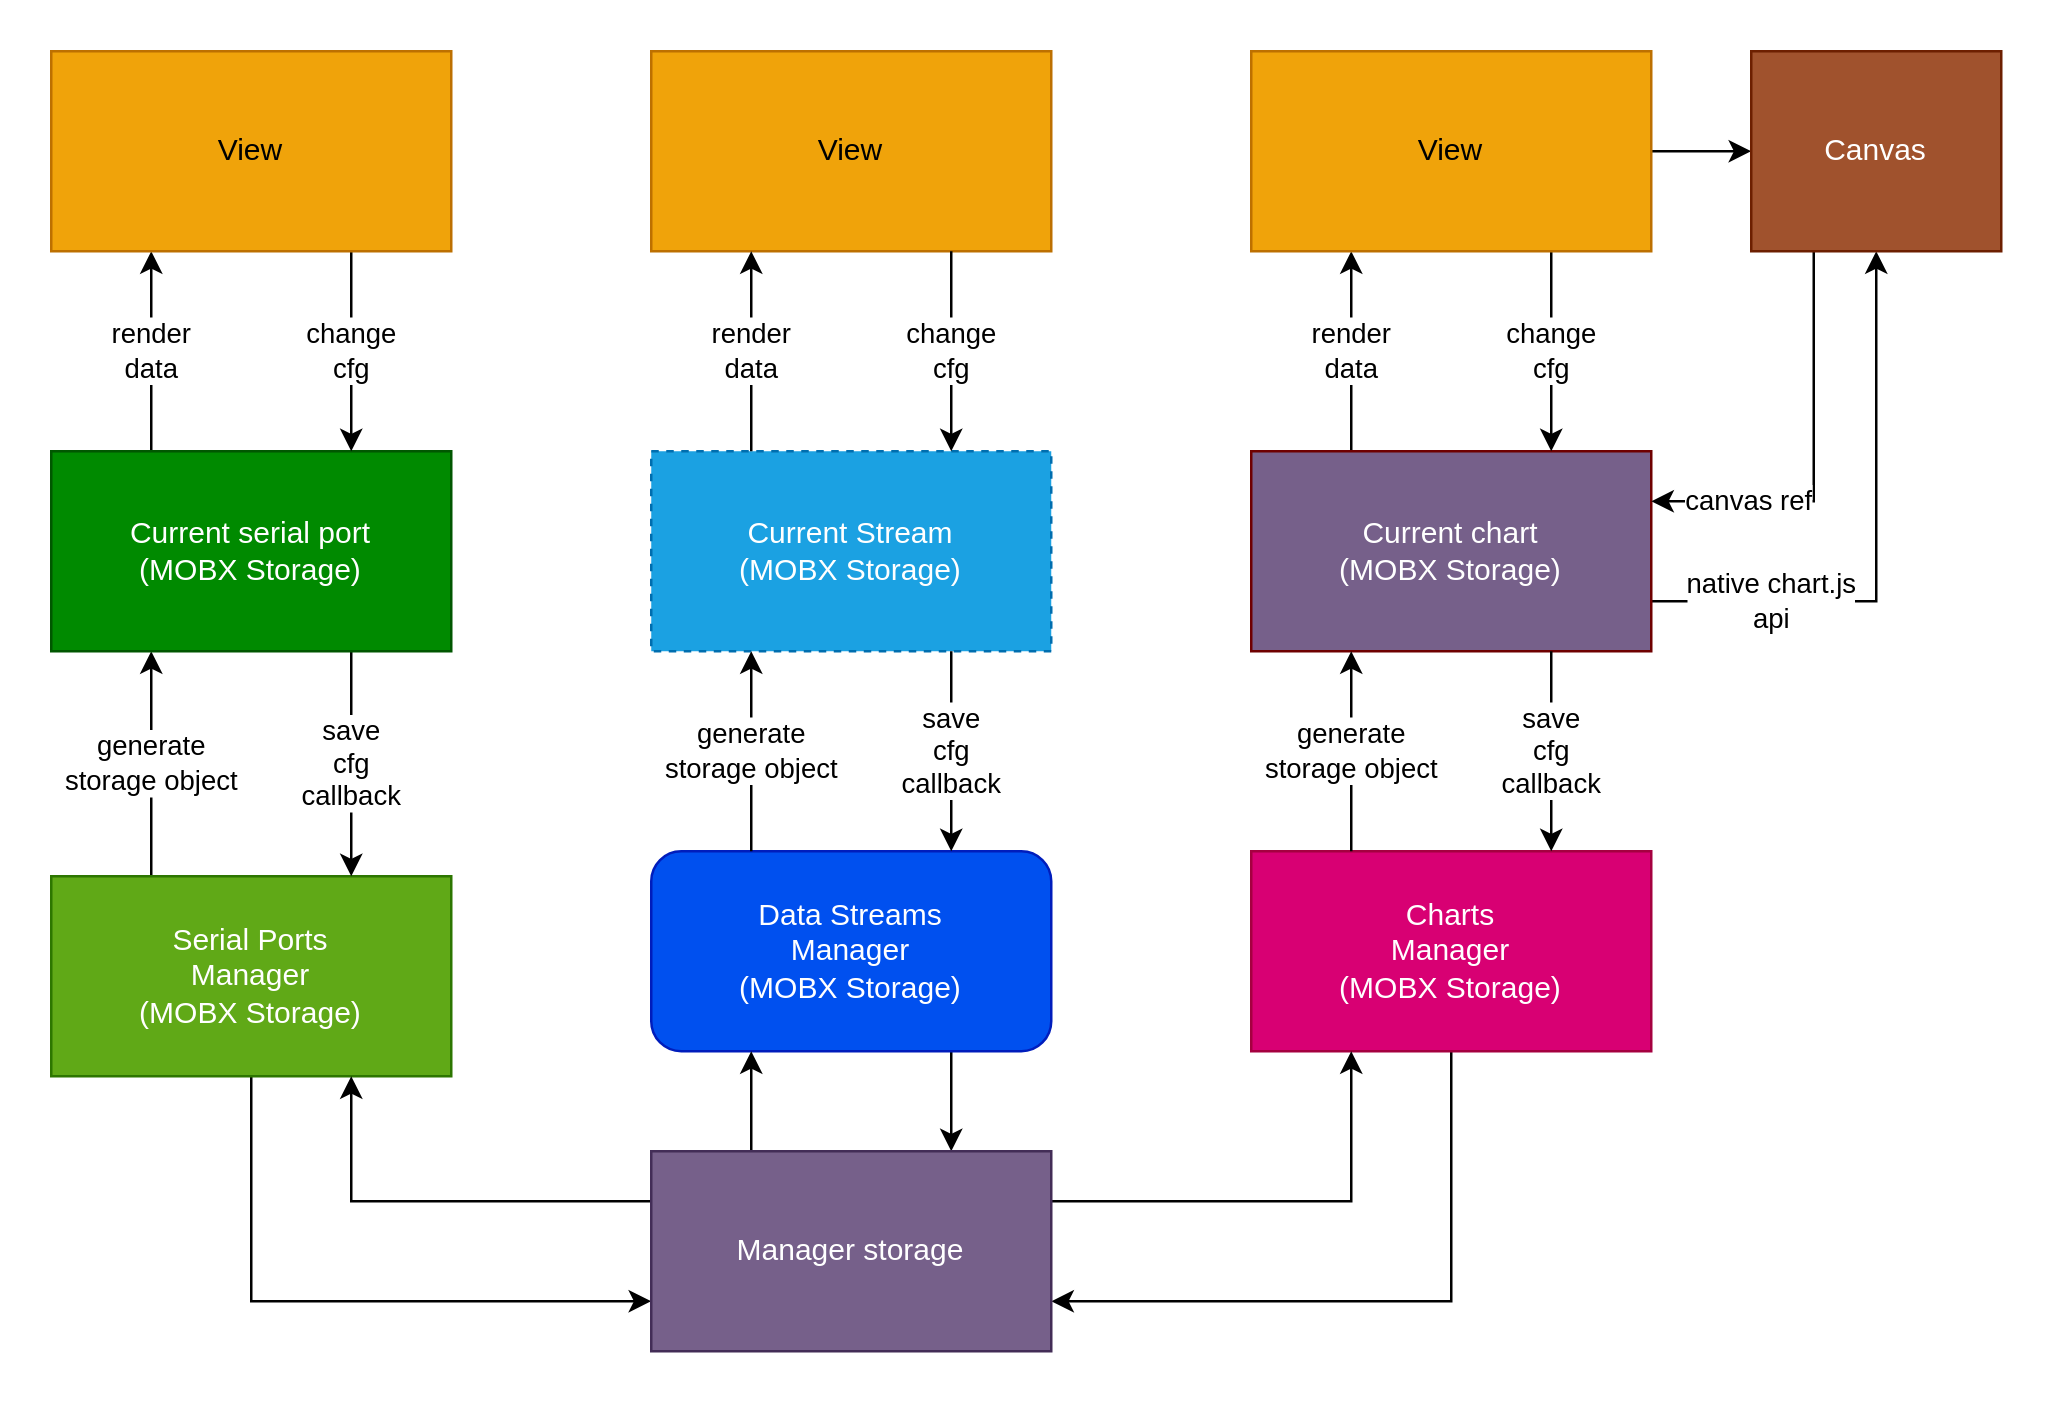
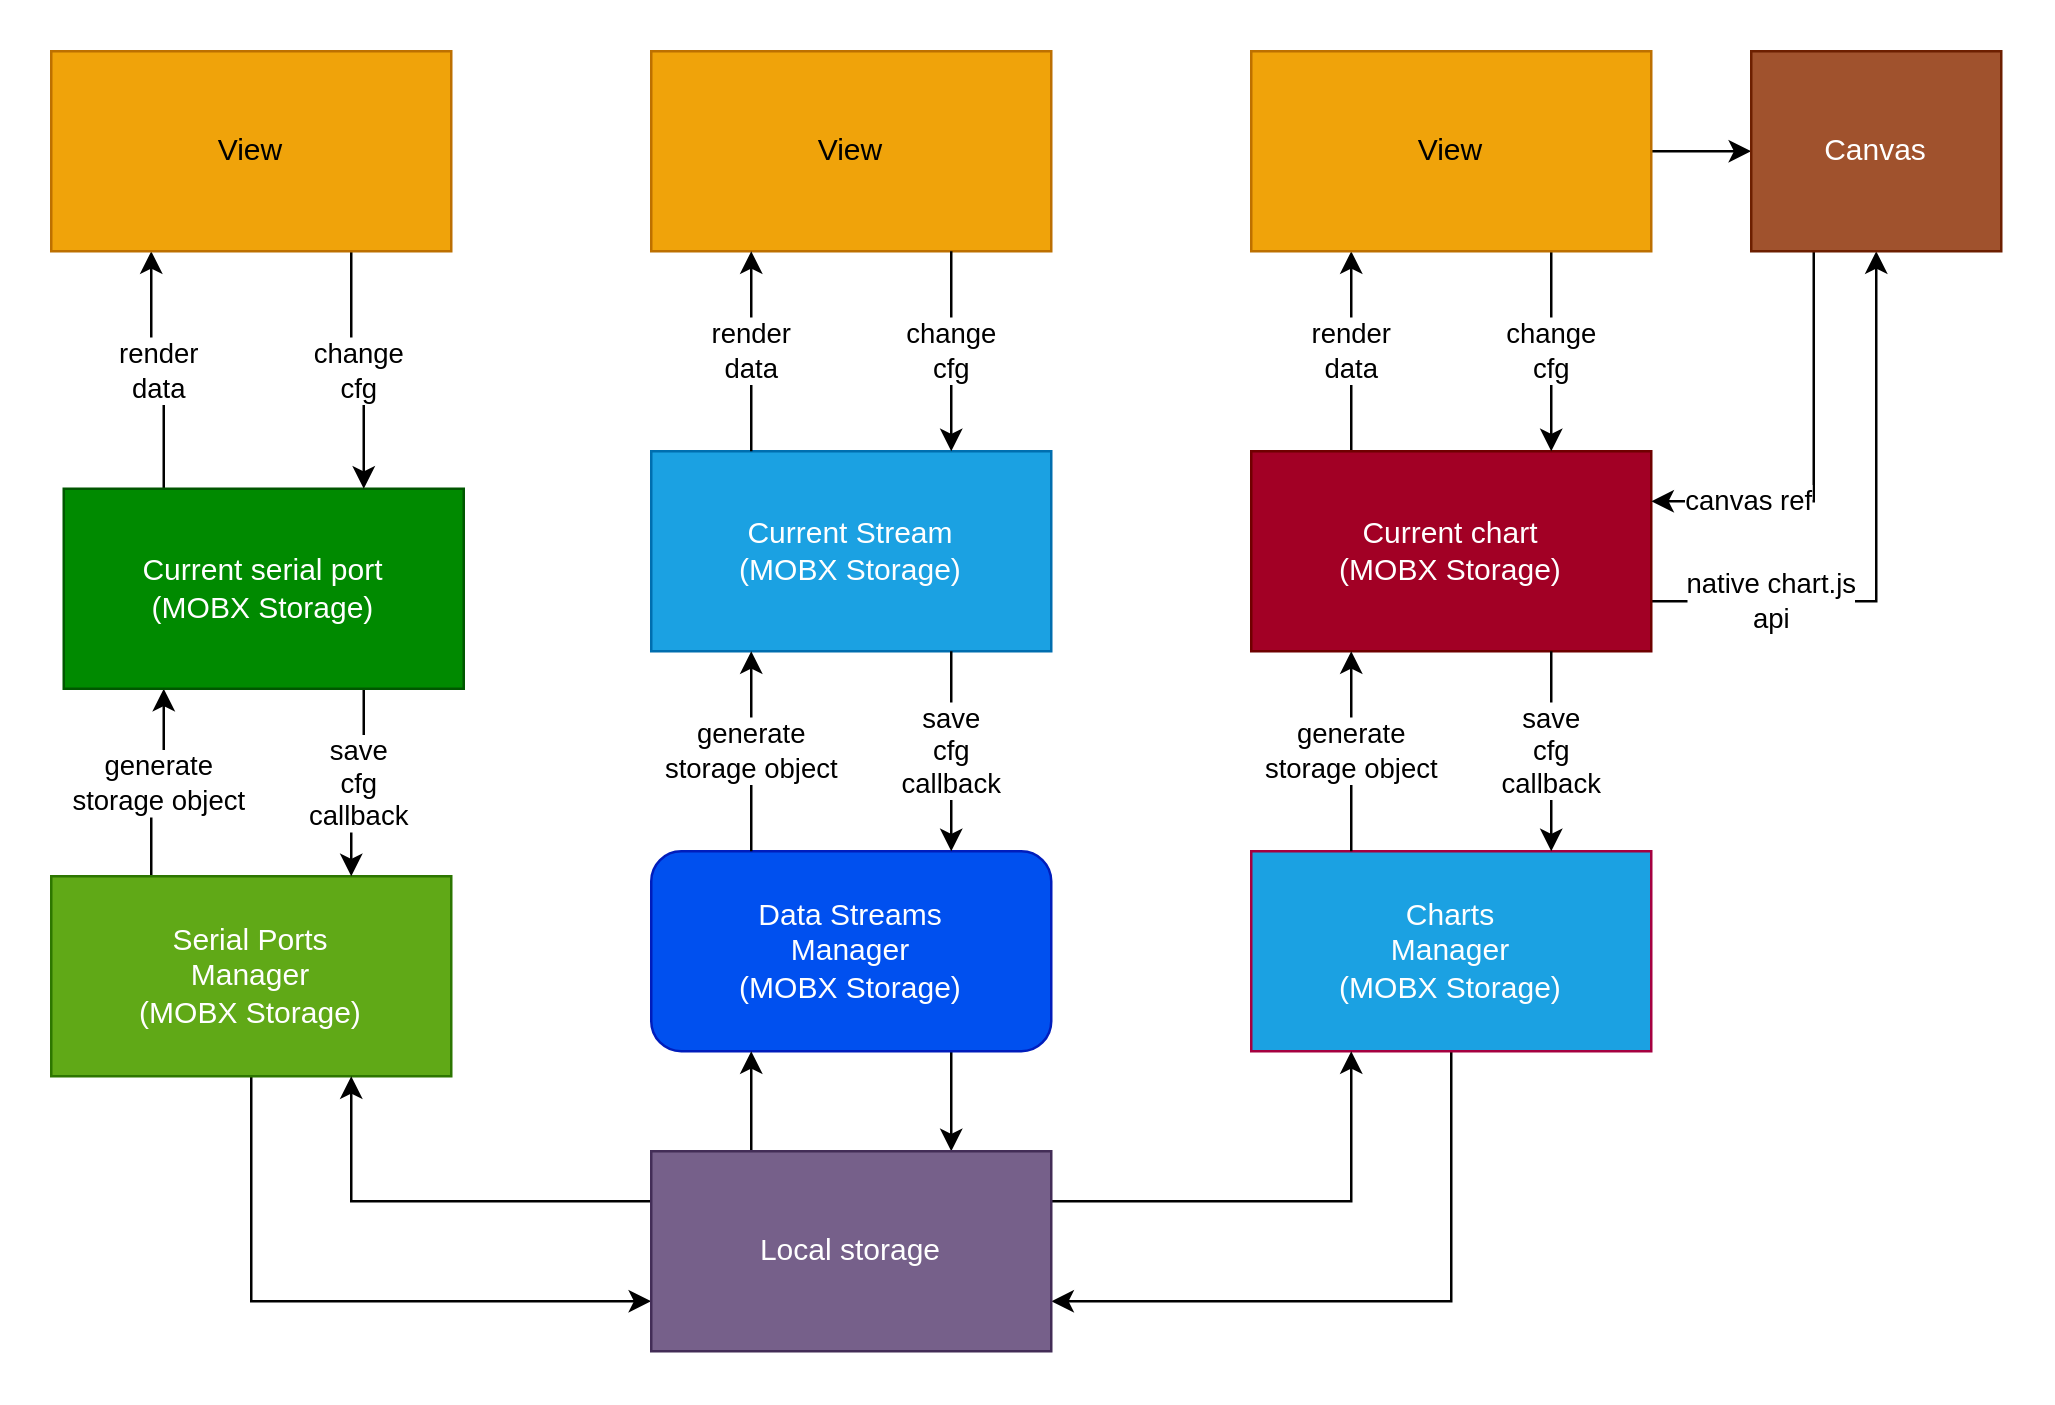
(251, 551) -> (264, 589)
(851, 551) -> (851, 551)
(1451, 551) -> (1451, 551)
(1451, 951) -> (1451, 951)
(851, 1251) -> (851, 1251)
